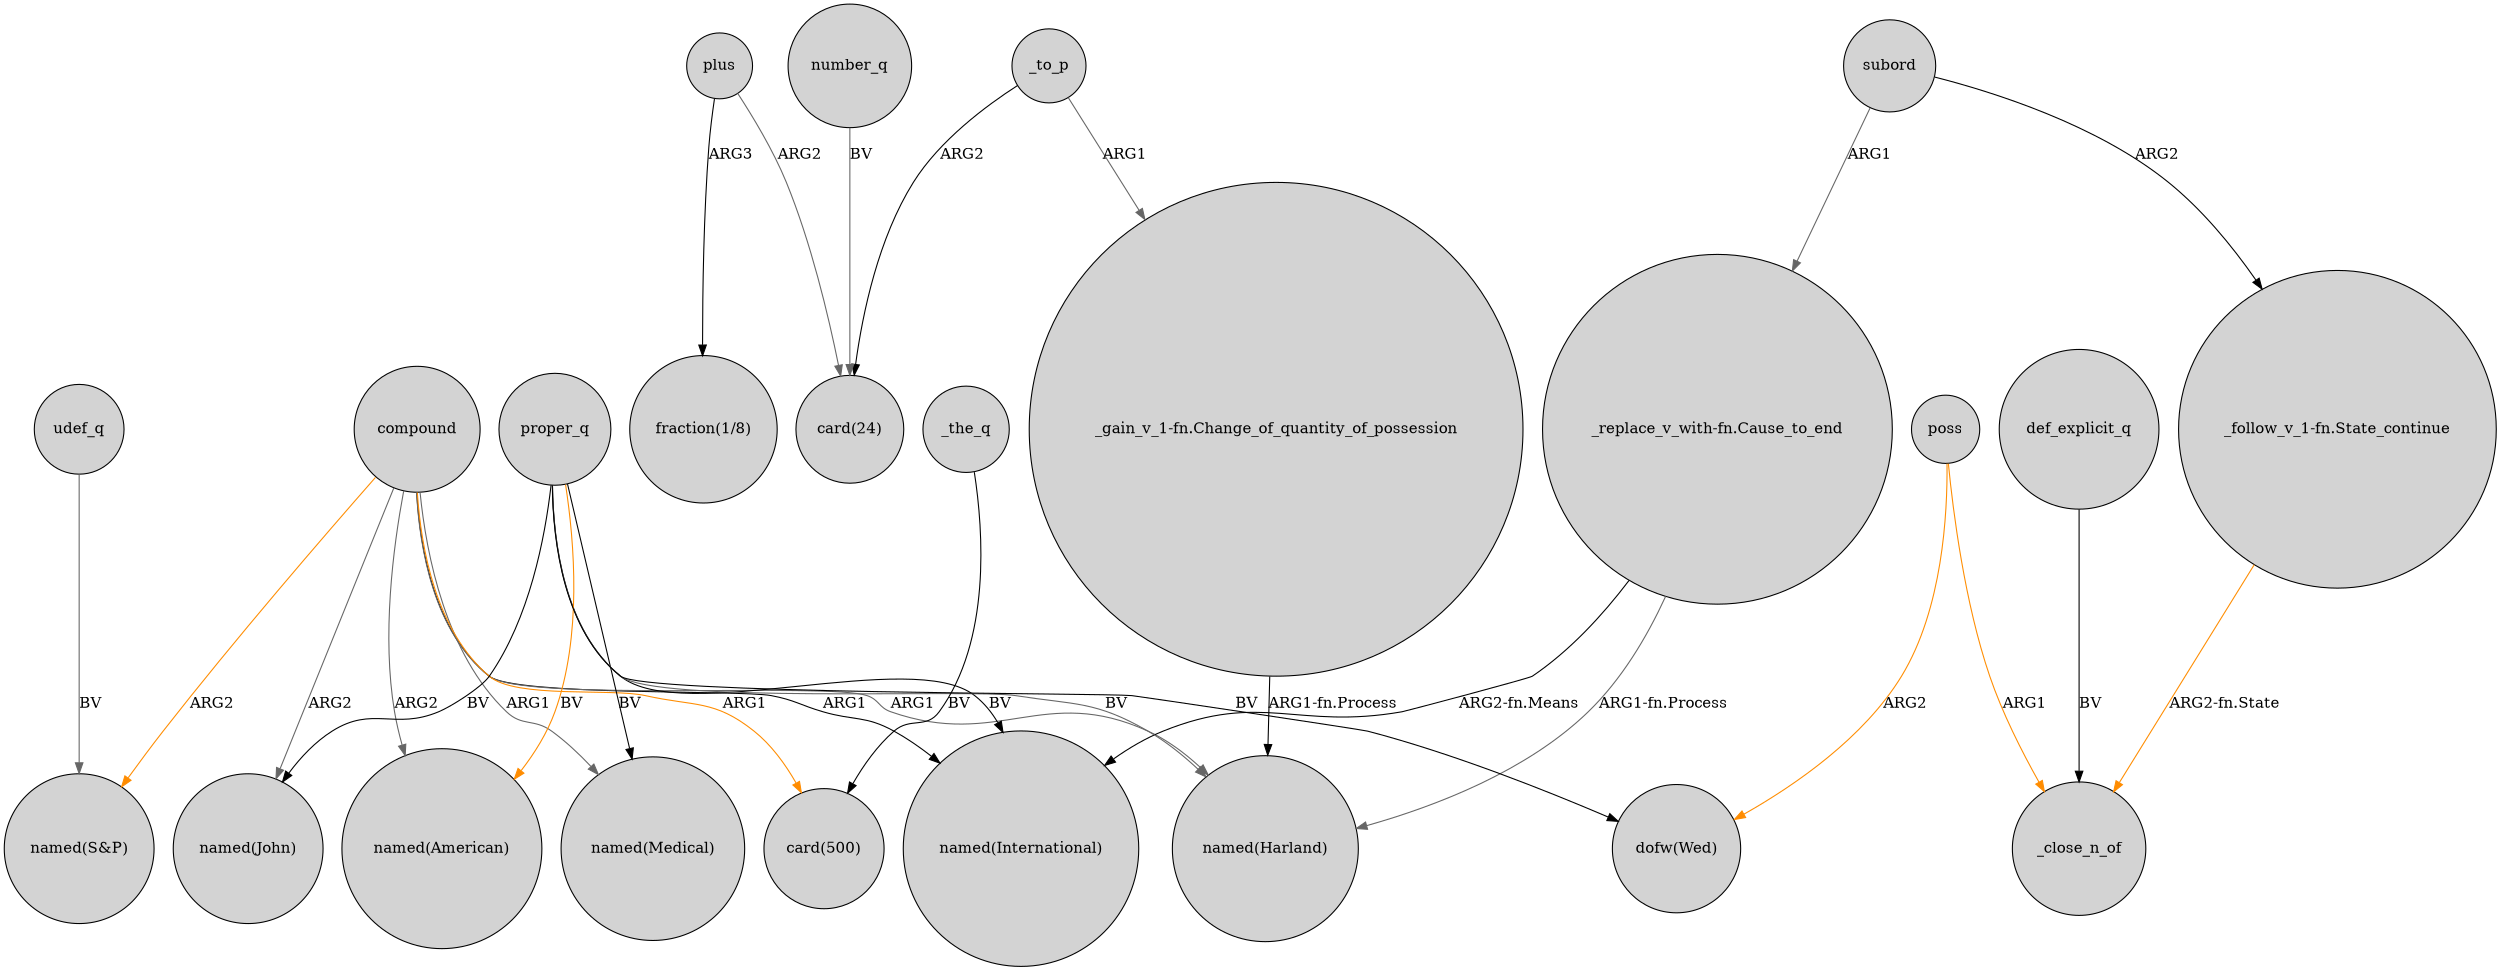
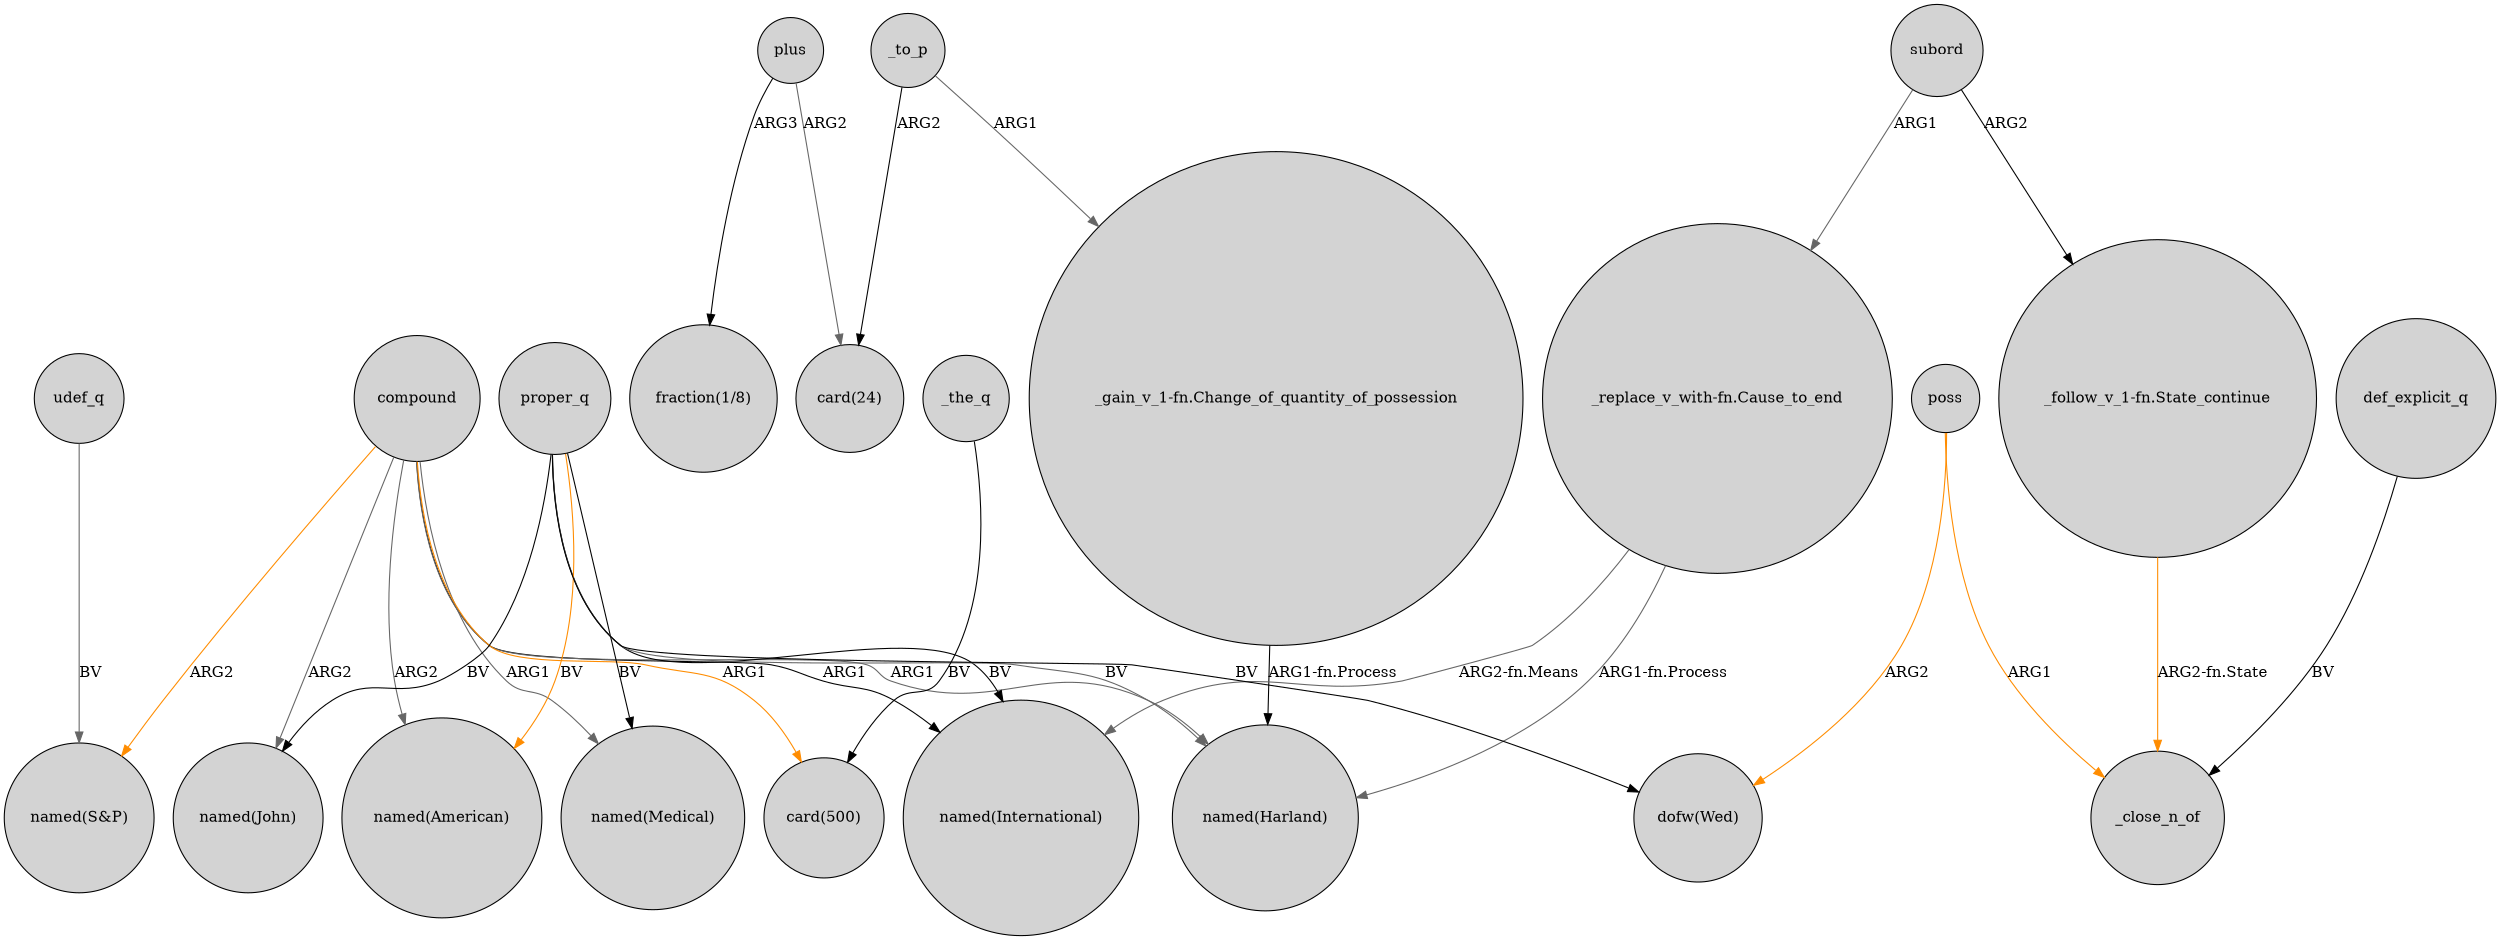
(850, 66) -> none
(1389, 713) -> (1389, 683)
